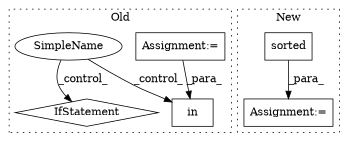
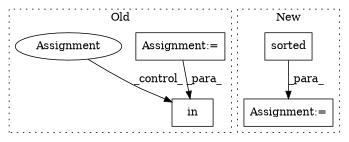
(68, 46) -> (68, 46)
(87, 113) -> none
